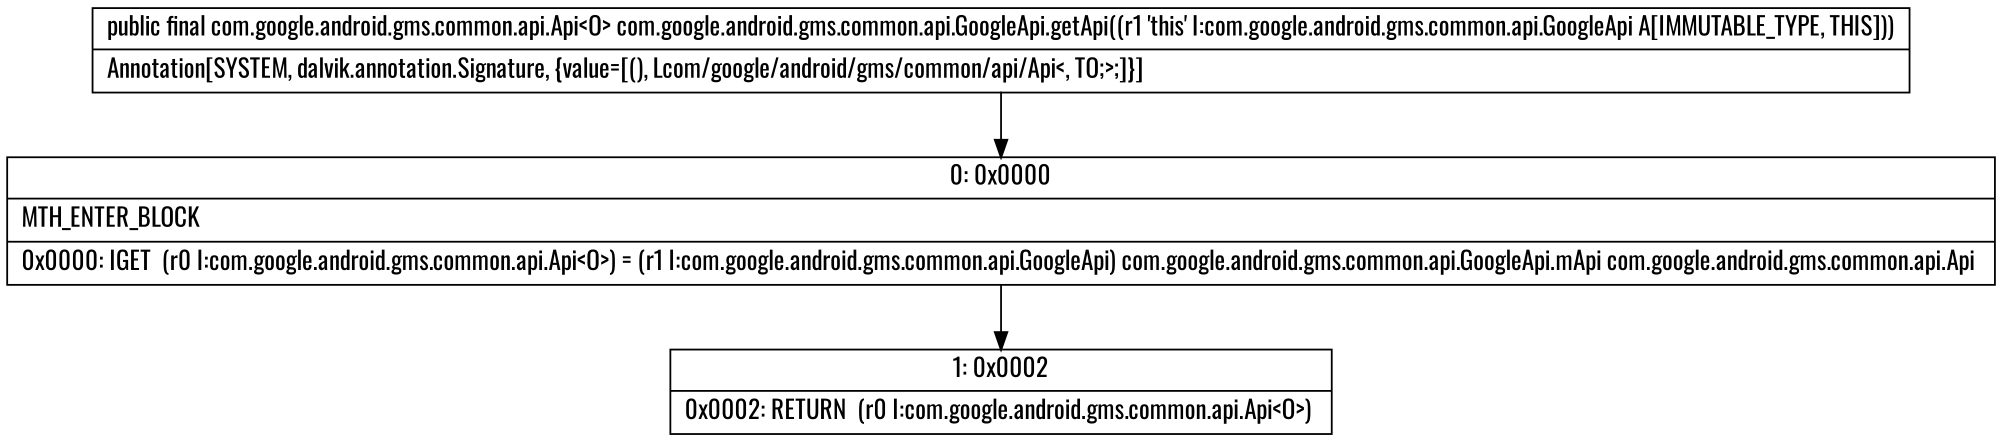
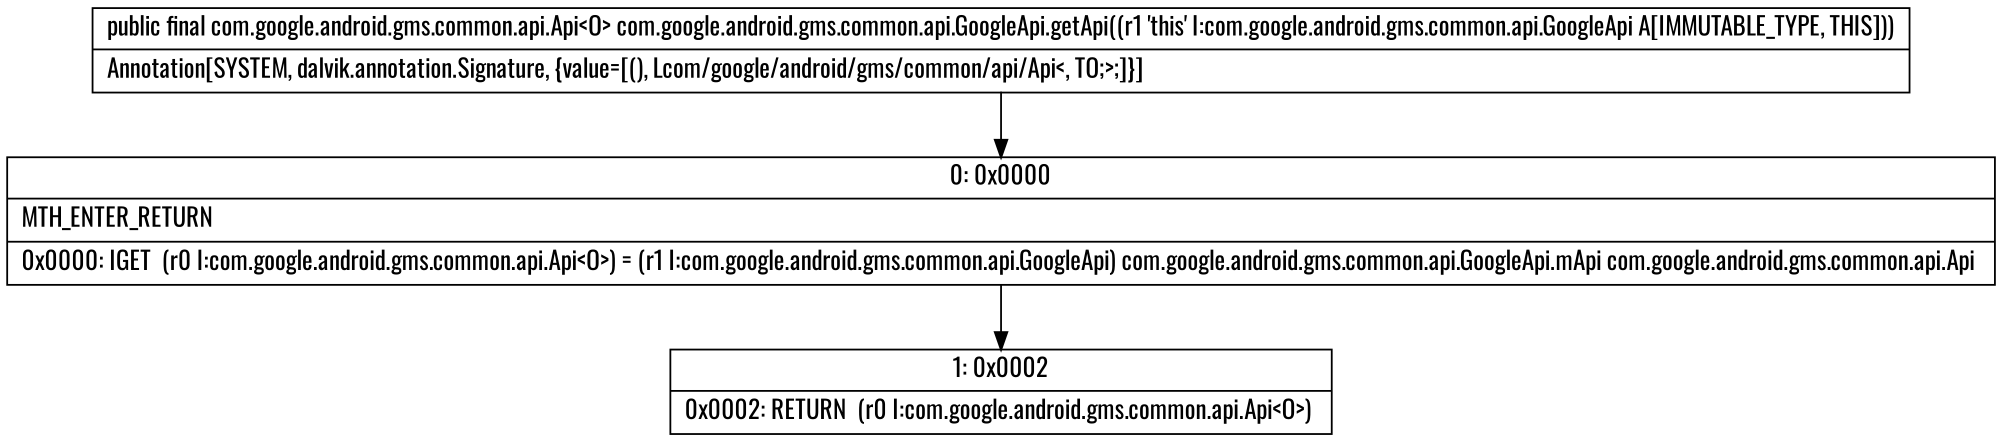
(111, 219) -> (118, 219)
